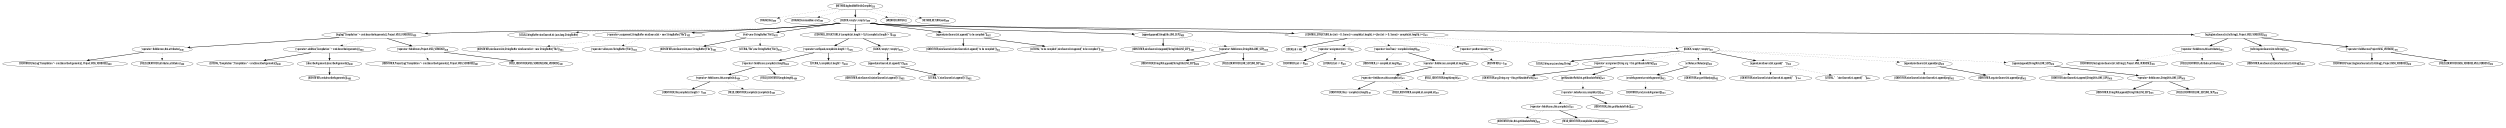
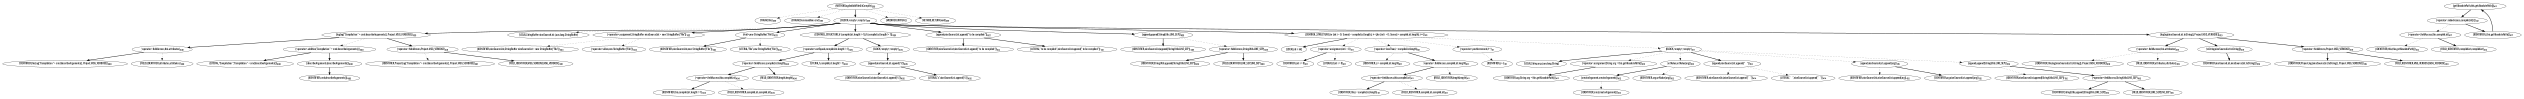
(873, 6) -> (873, 6)
(1605, 71) -> (2491, 20)
(1583, 84) -> (2467, 13)
